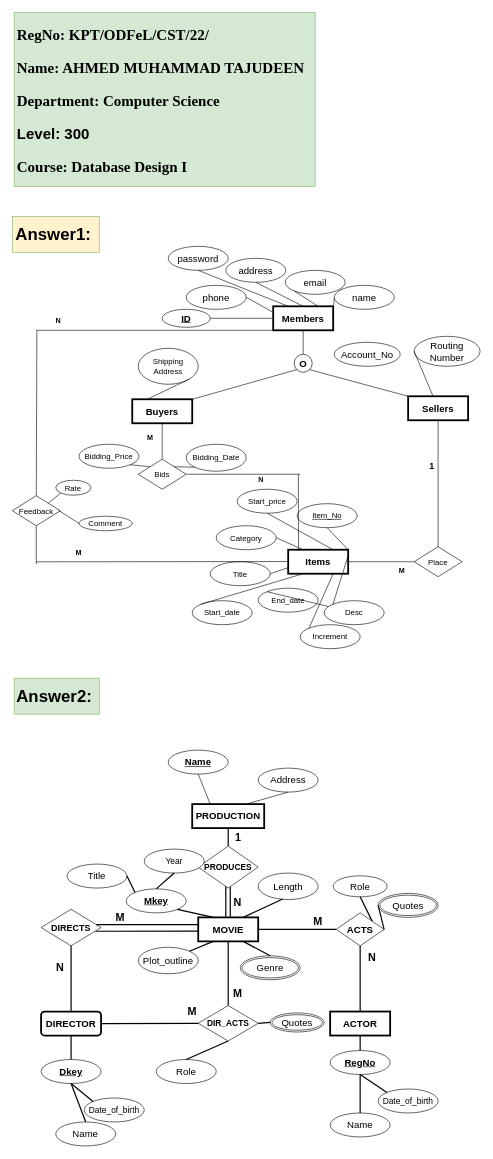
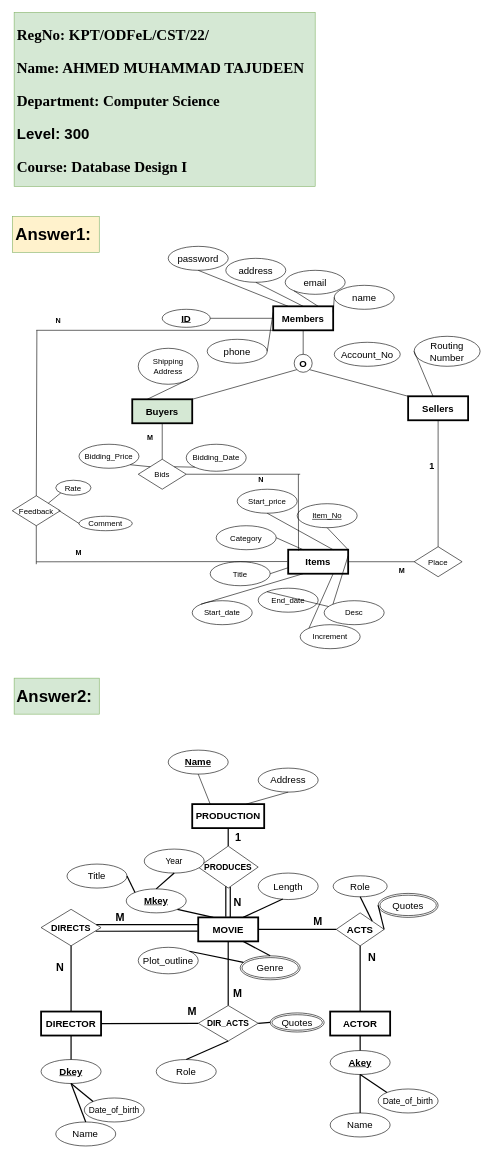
(216, 297) -> (237, 351)
(162, 411) -> (162, 411)
(201, 947) -> (216, 957)
(71, 1024) -> (71, 1024)
(360, 1063) -> (360, 1063)
